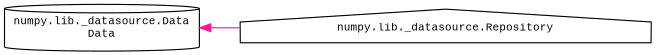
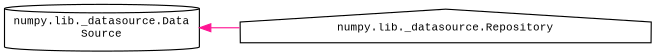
(102, 28) -> (102, 28)
